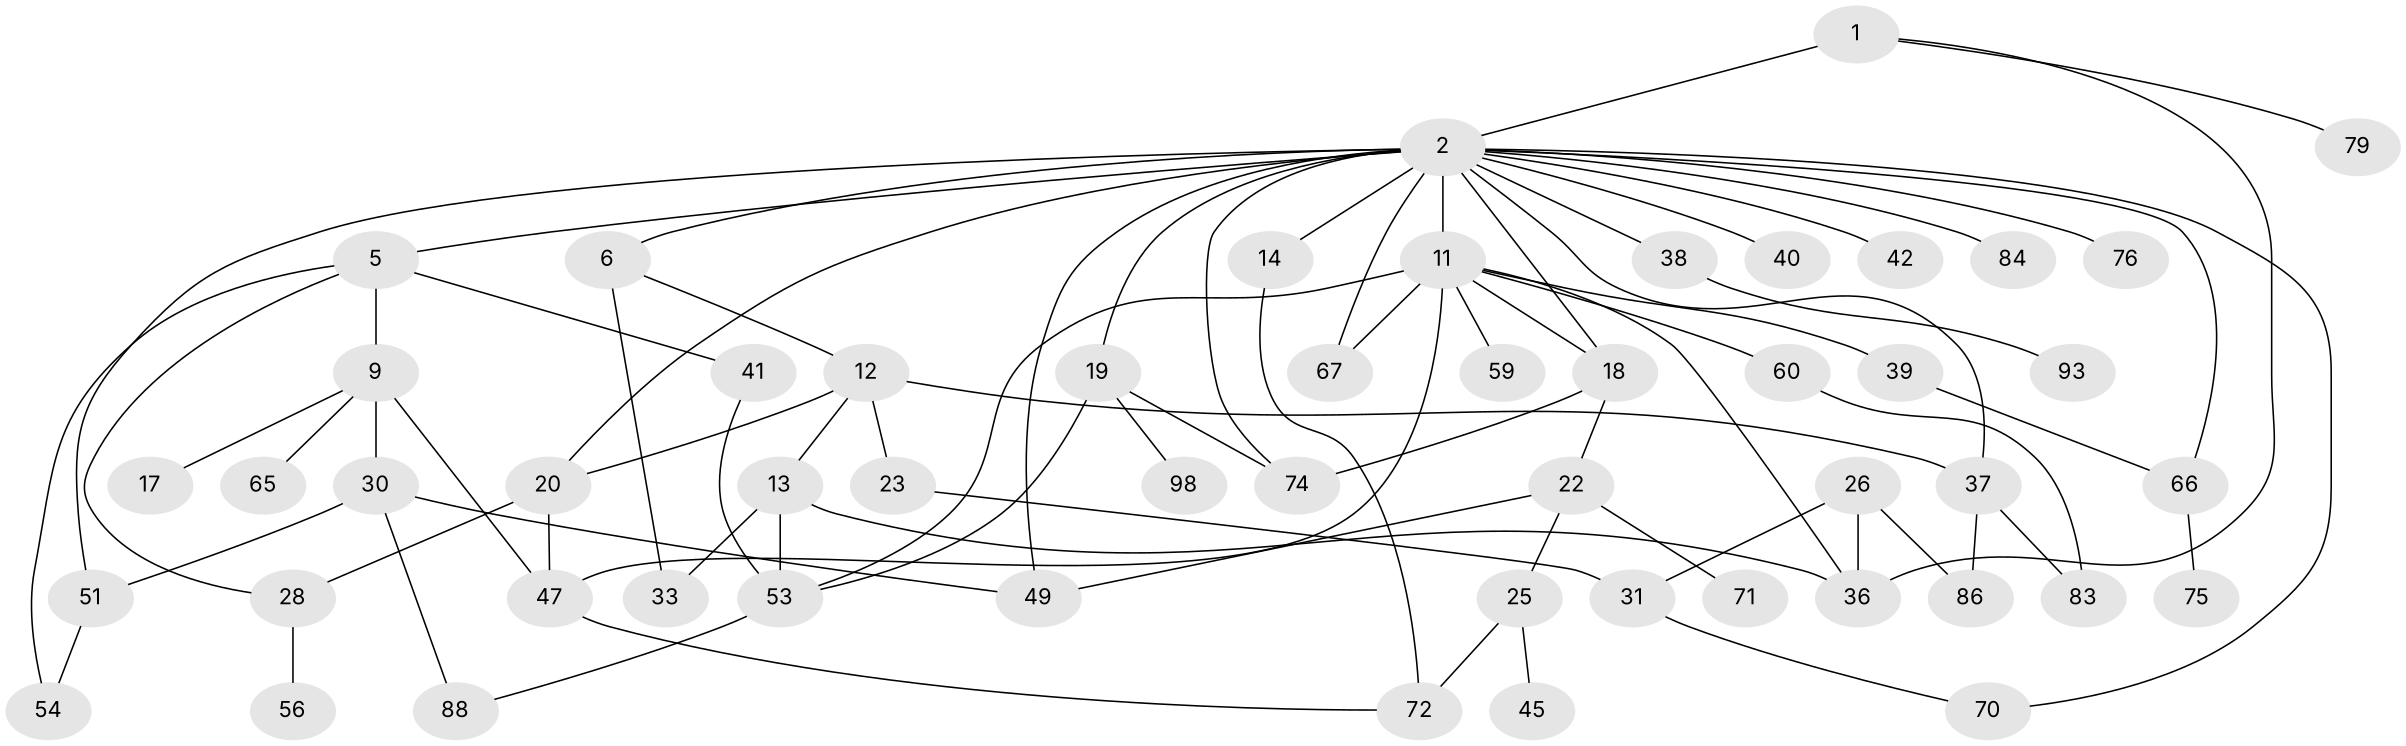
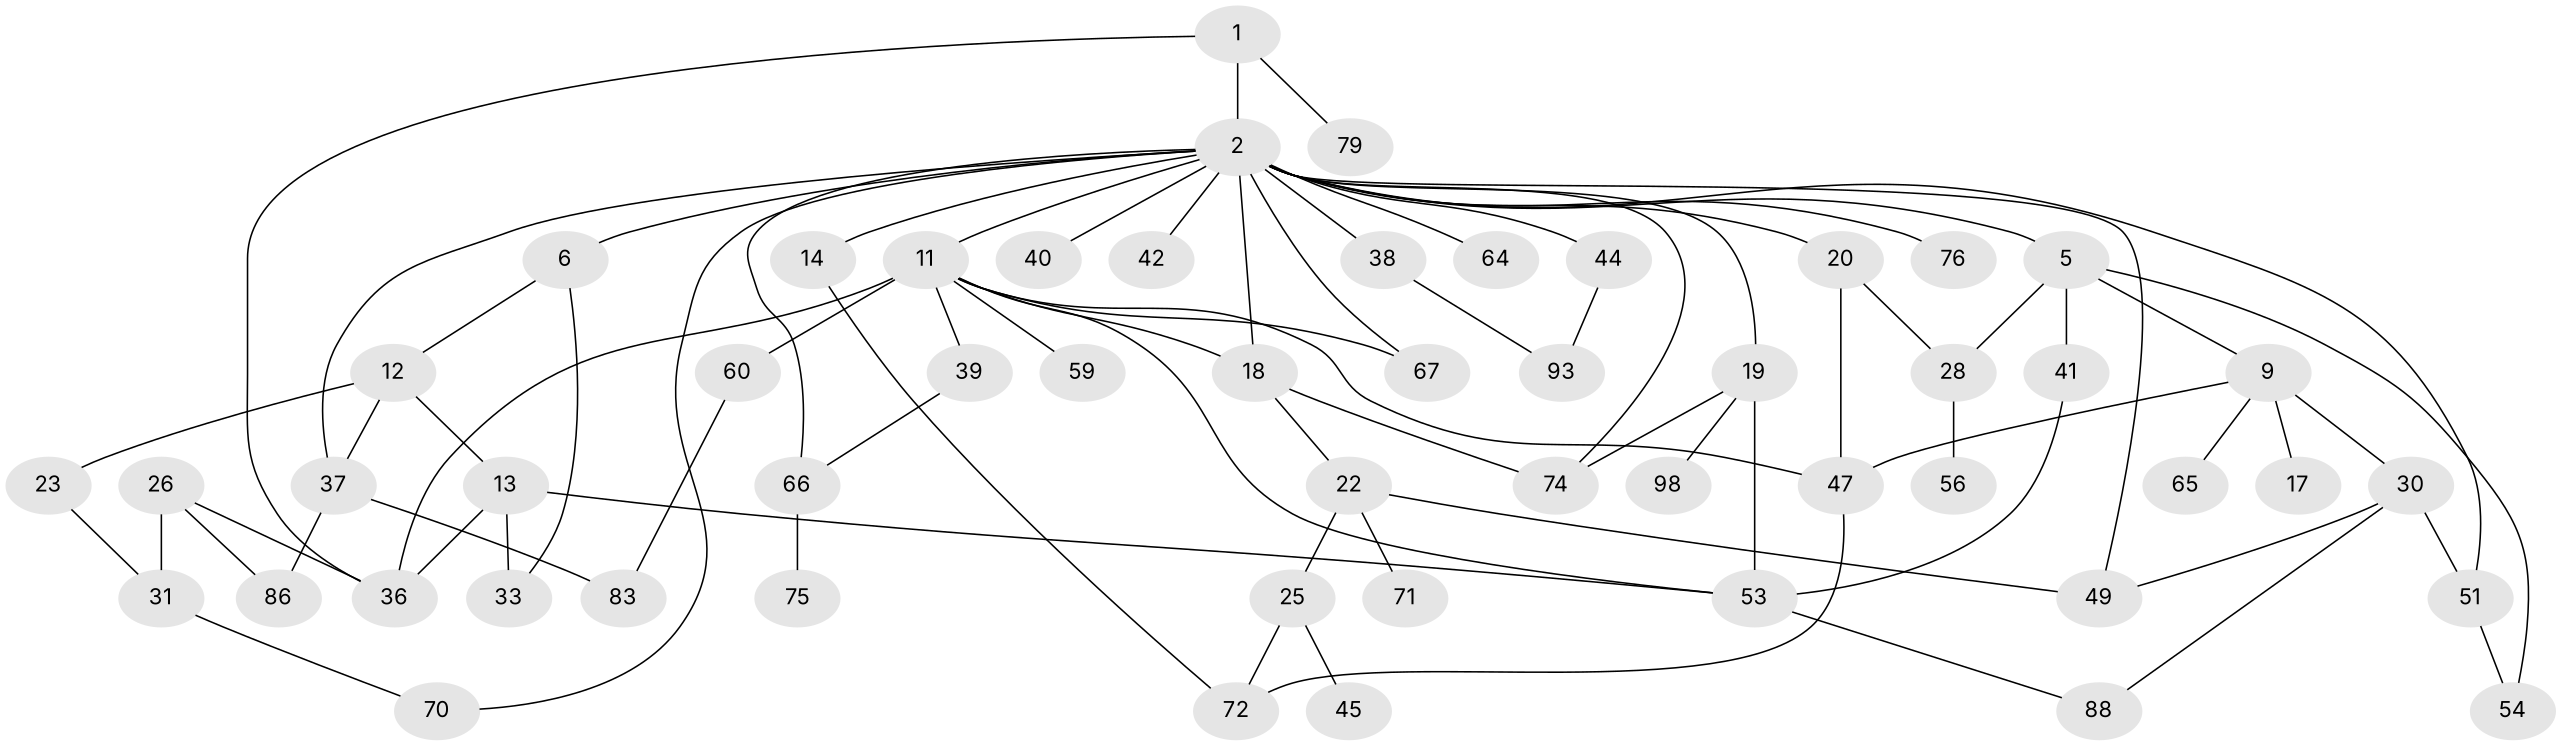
none -> (1609, 260)
(2013, 260) -> (1496, 260)
(711, 436) -> none
